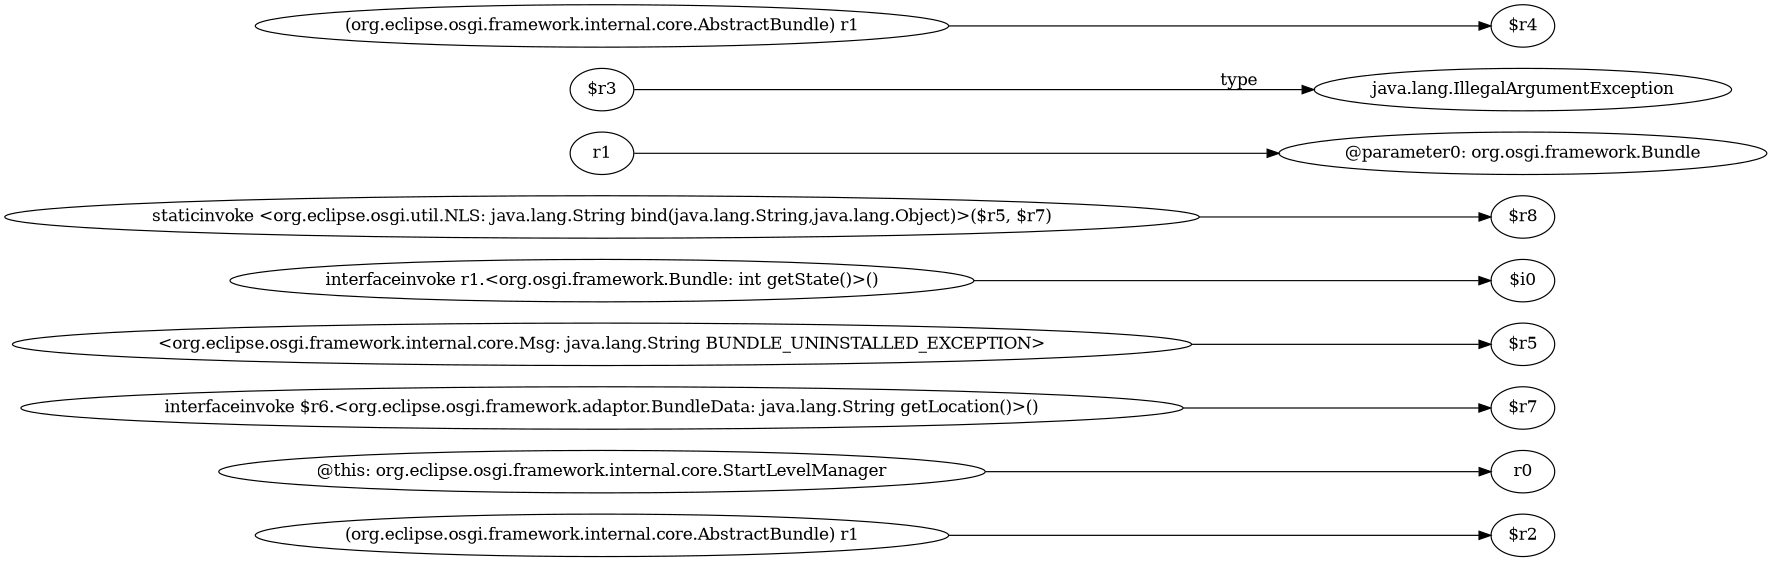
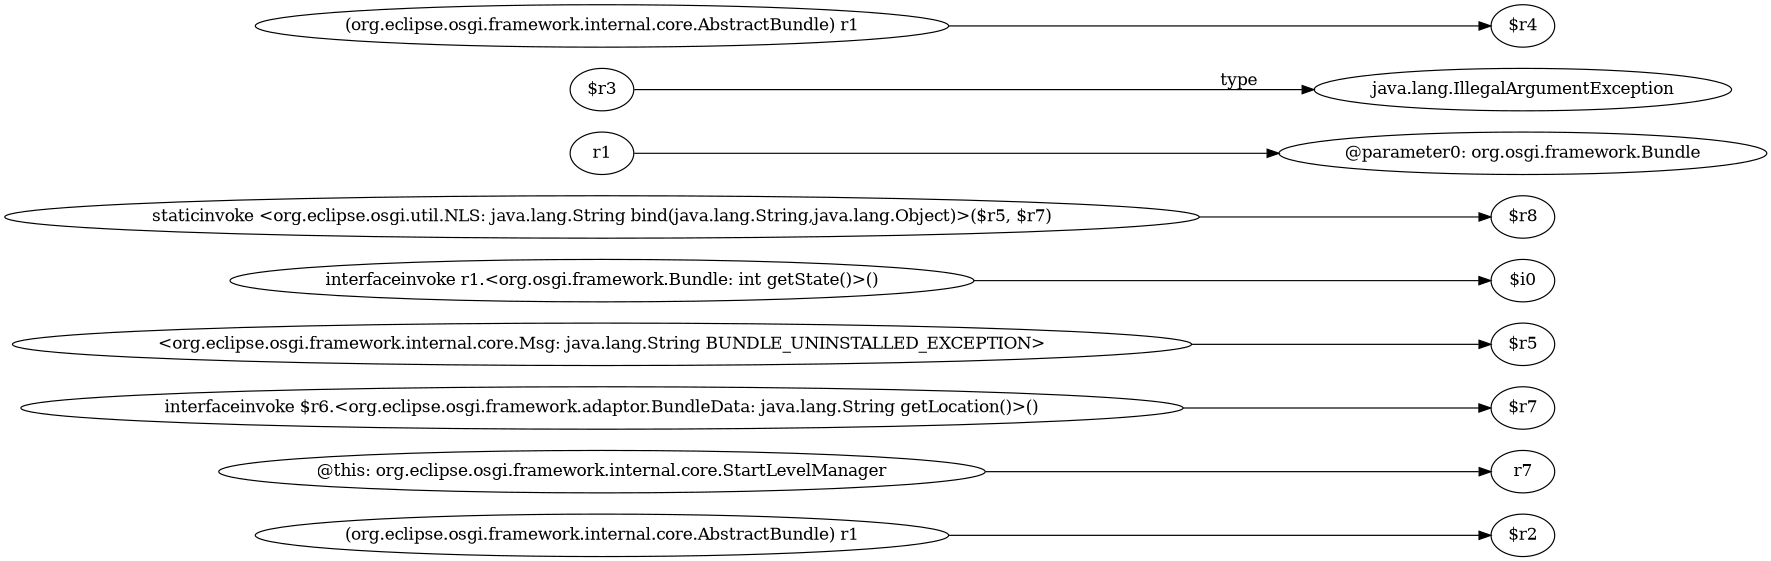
(1523, 472) -> (1523, 472)
